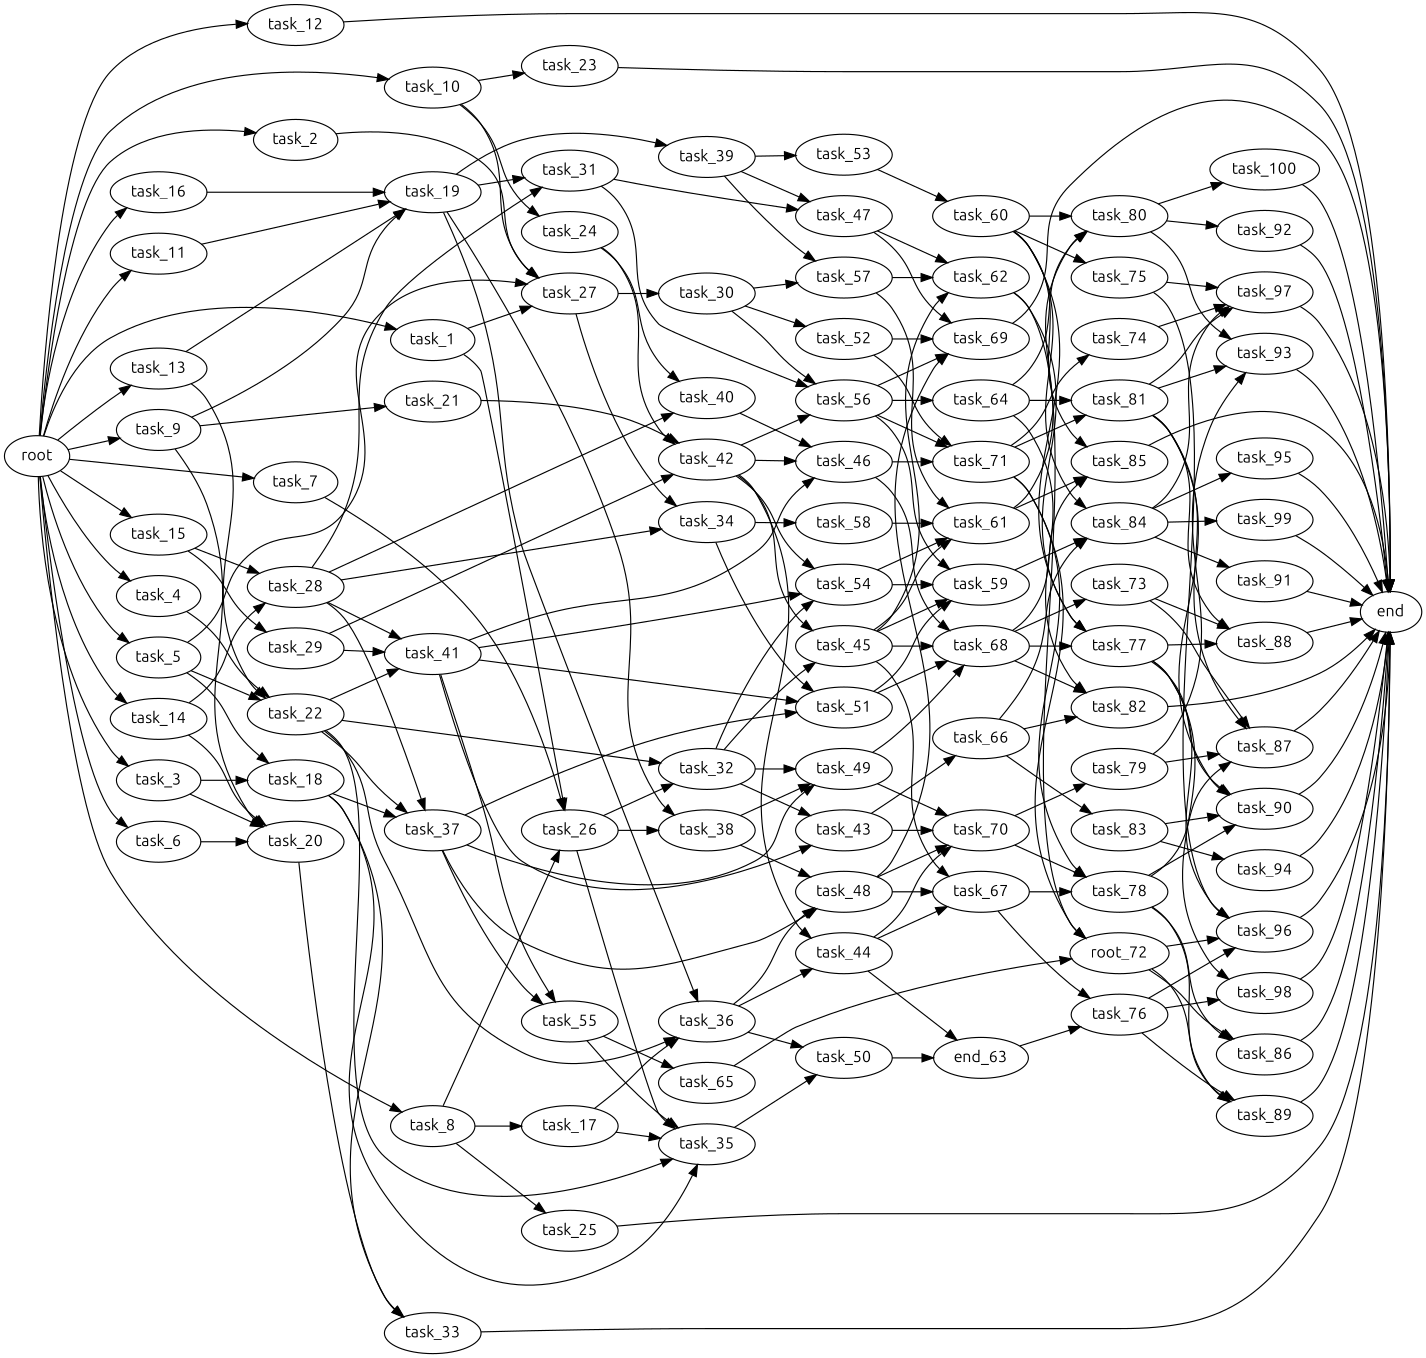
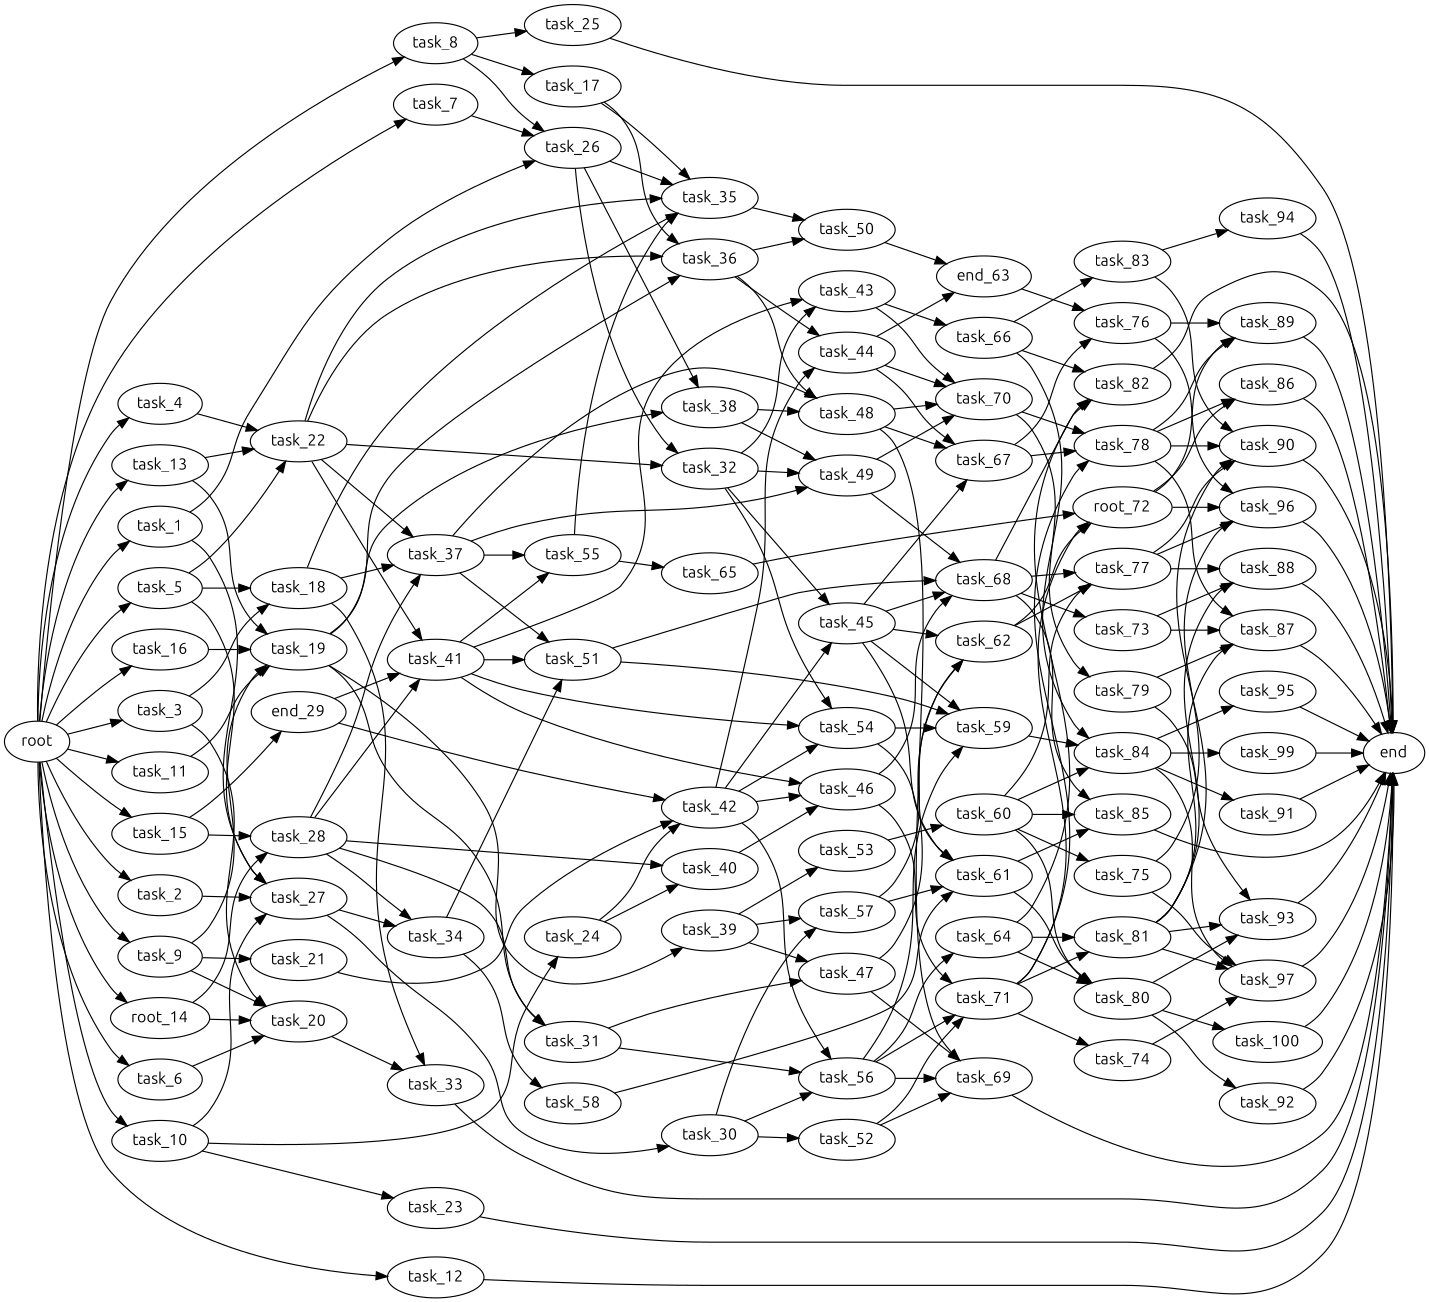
(296, 648) -> (299, 712)
(159, 719) -> (160, 1018)
(1265, 993) -> none
